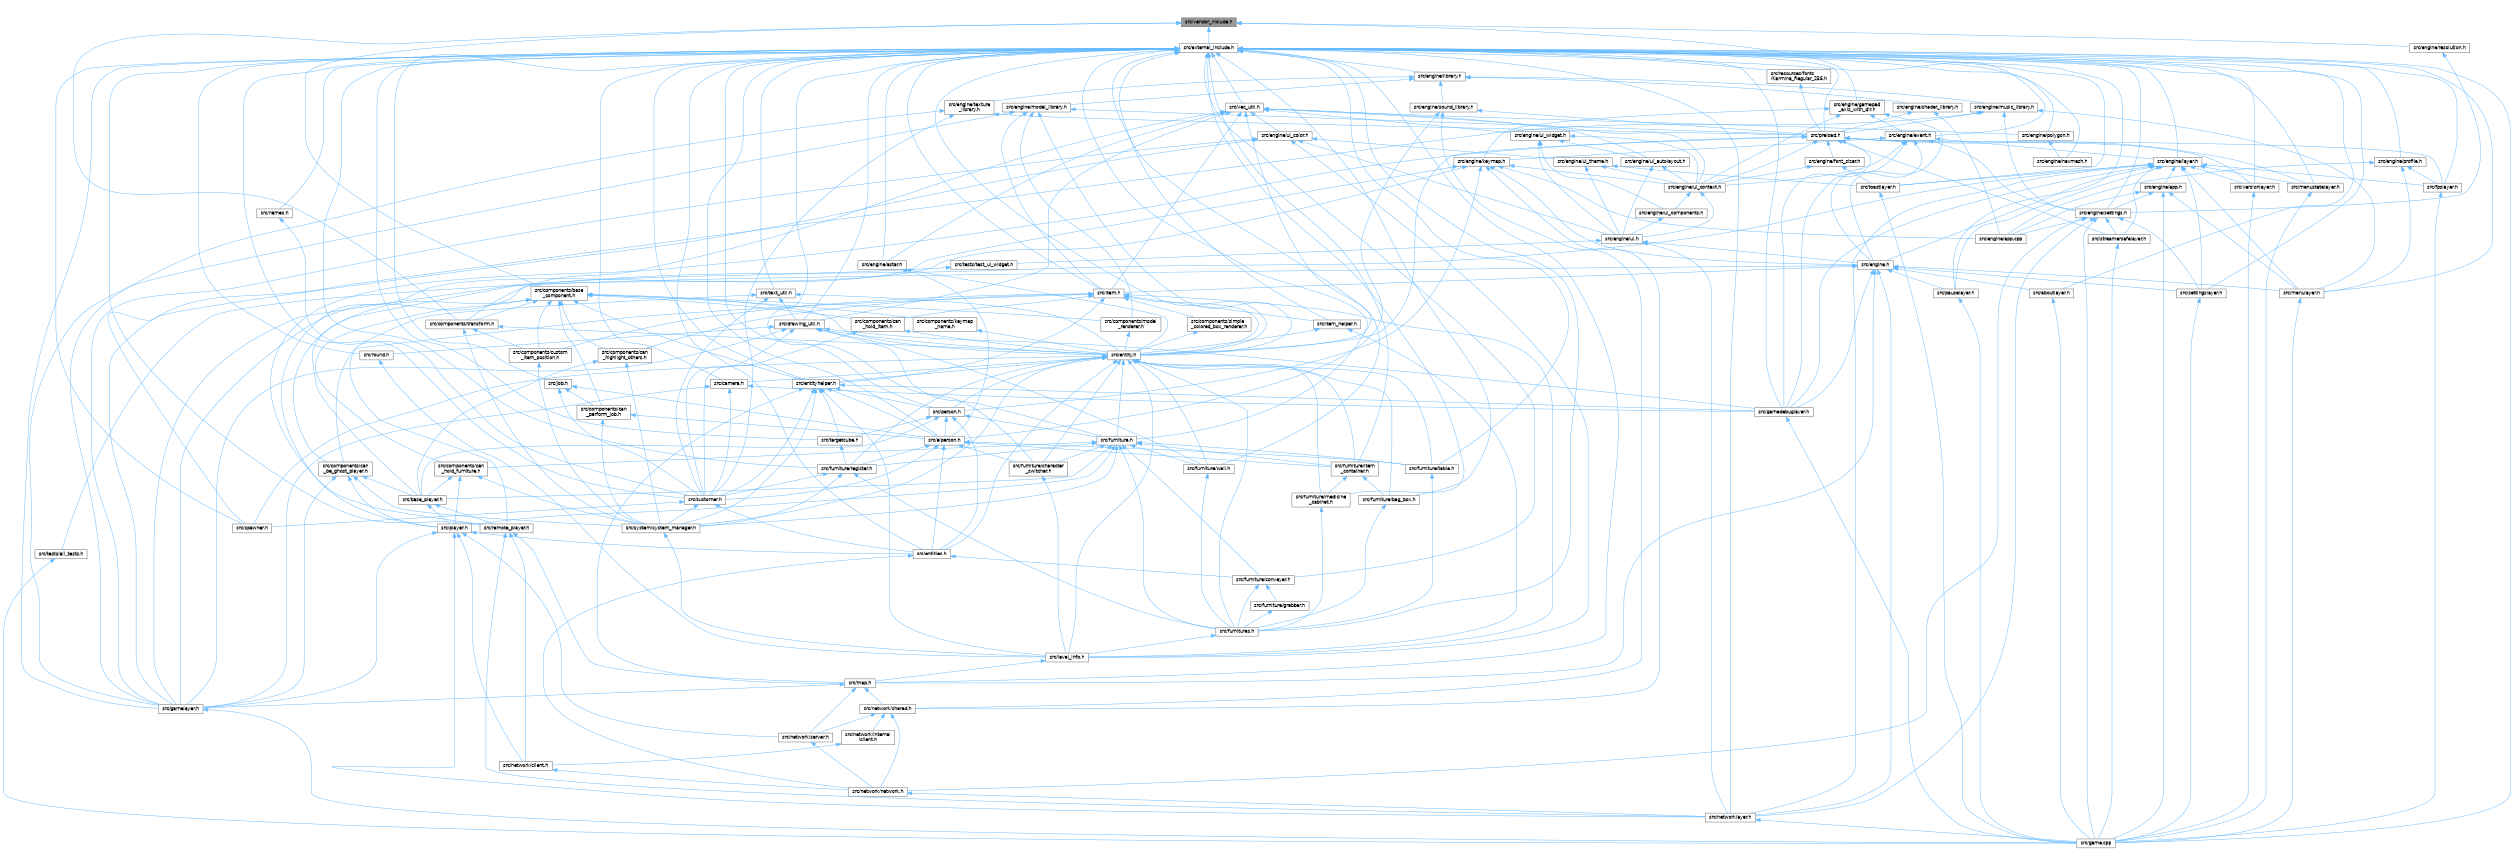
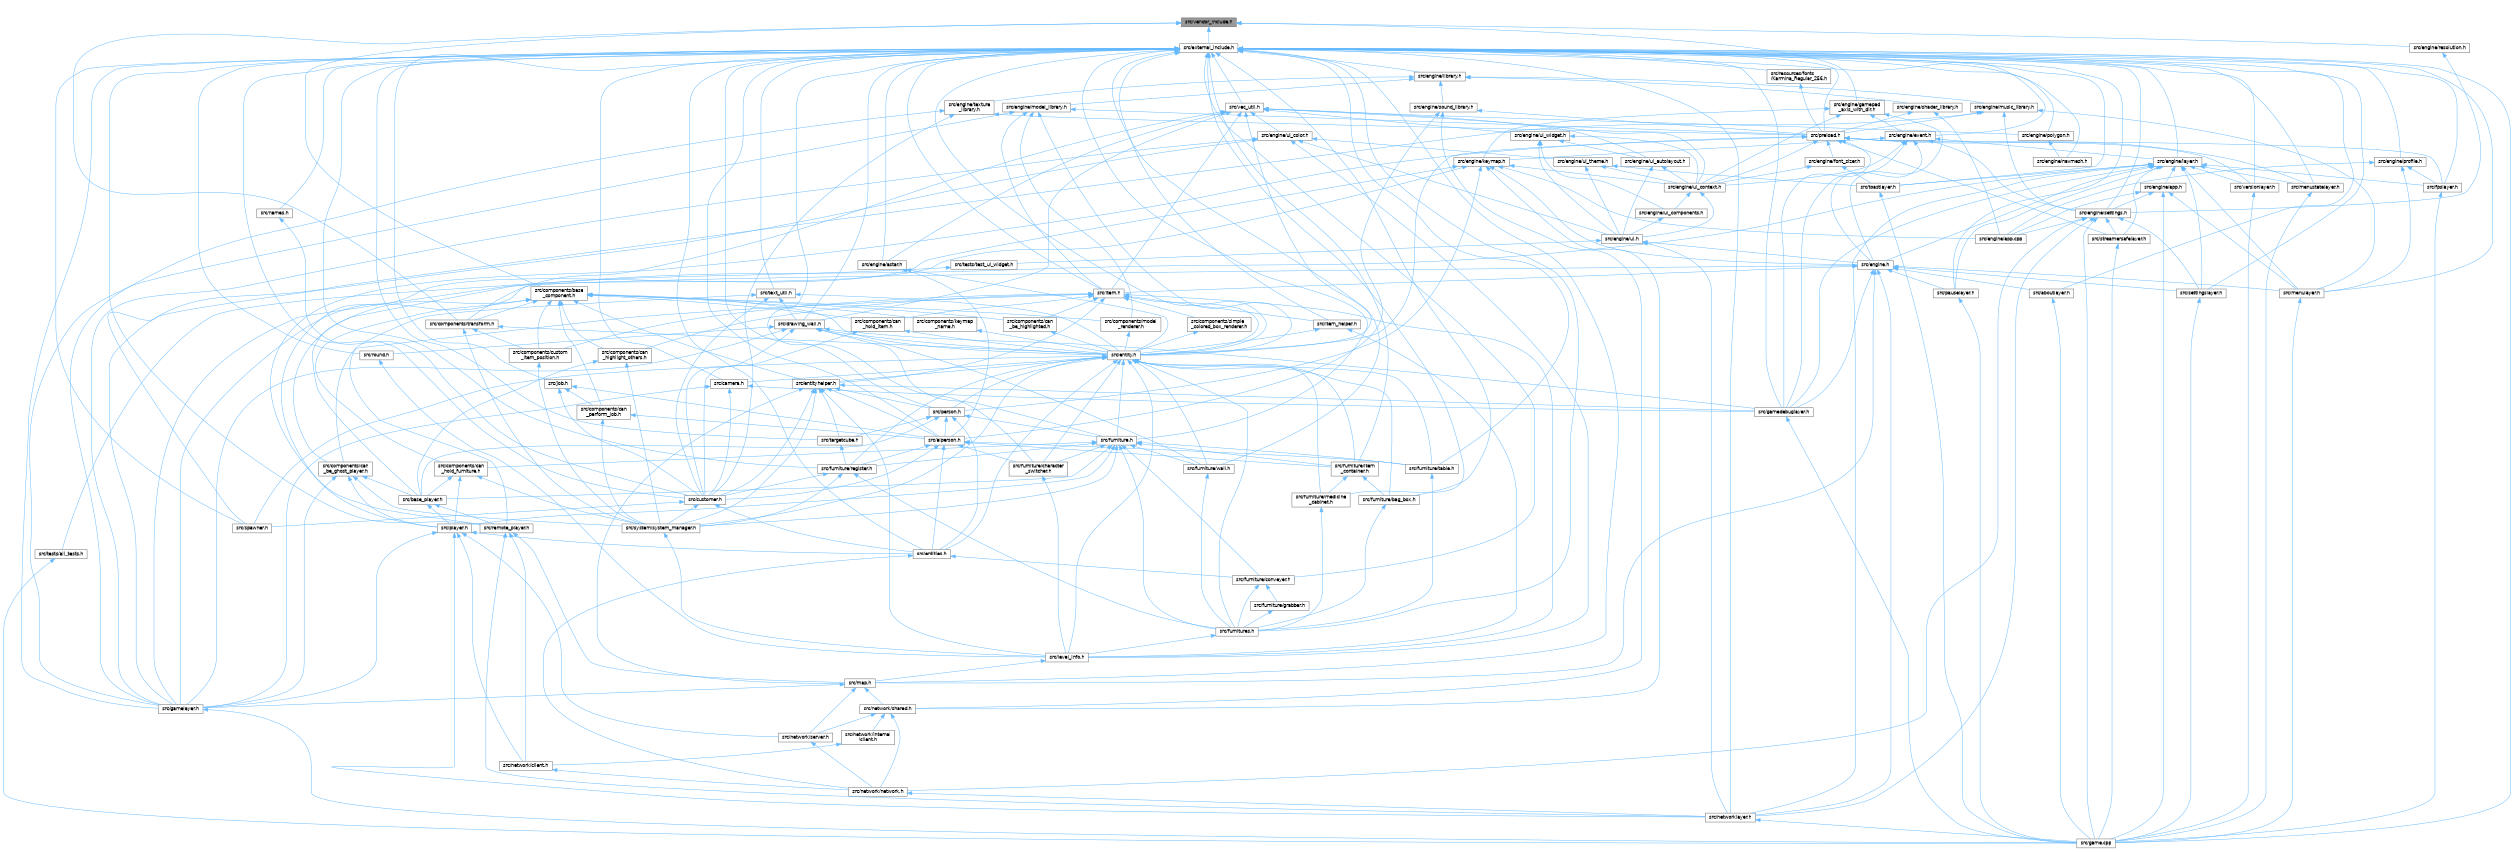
(683, 70) -> none
(799, 324) -> (799, 324)
none -> (1030, 324)
